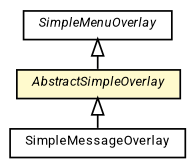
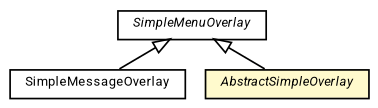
(98, 121) -> (138, 58)
